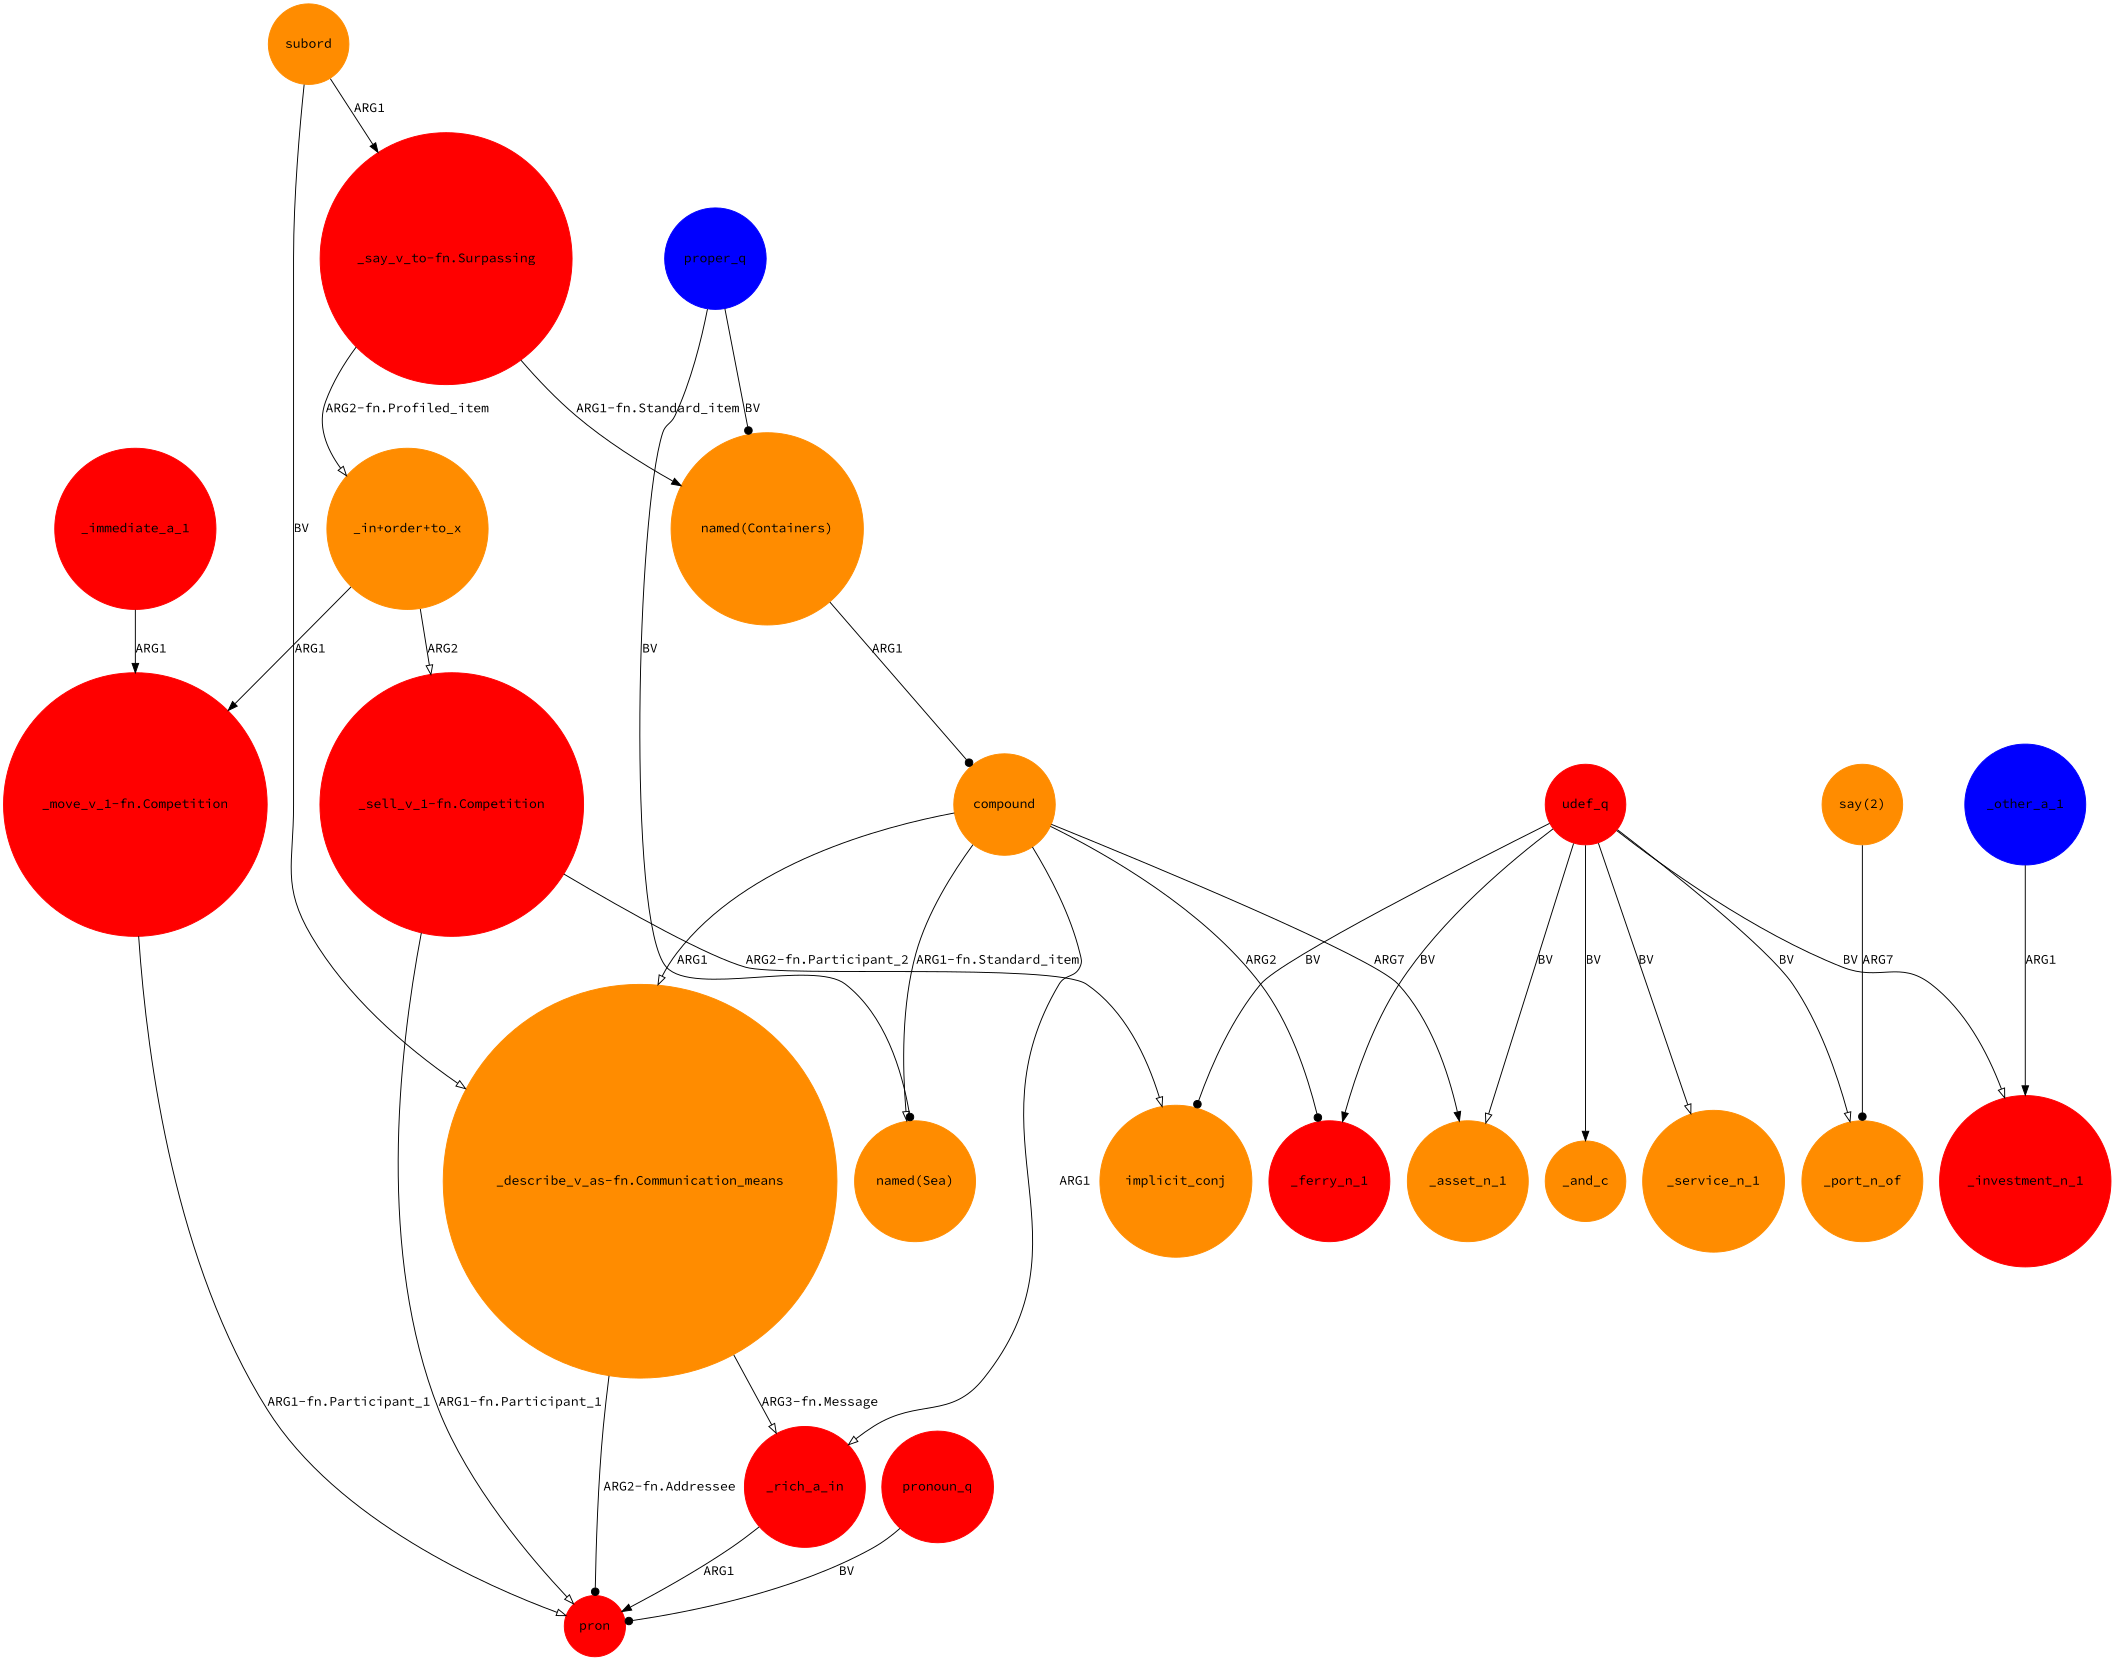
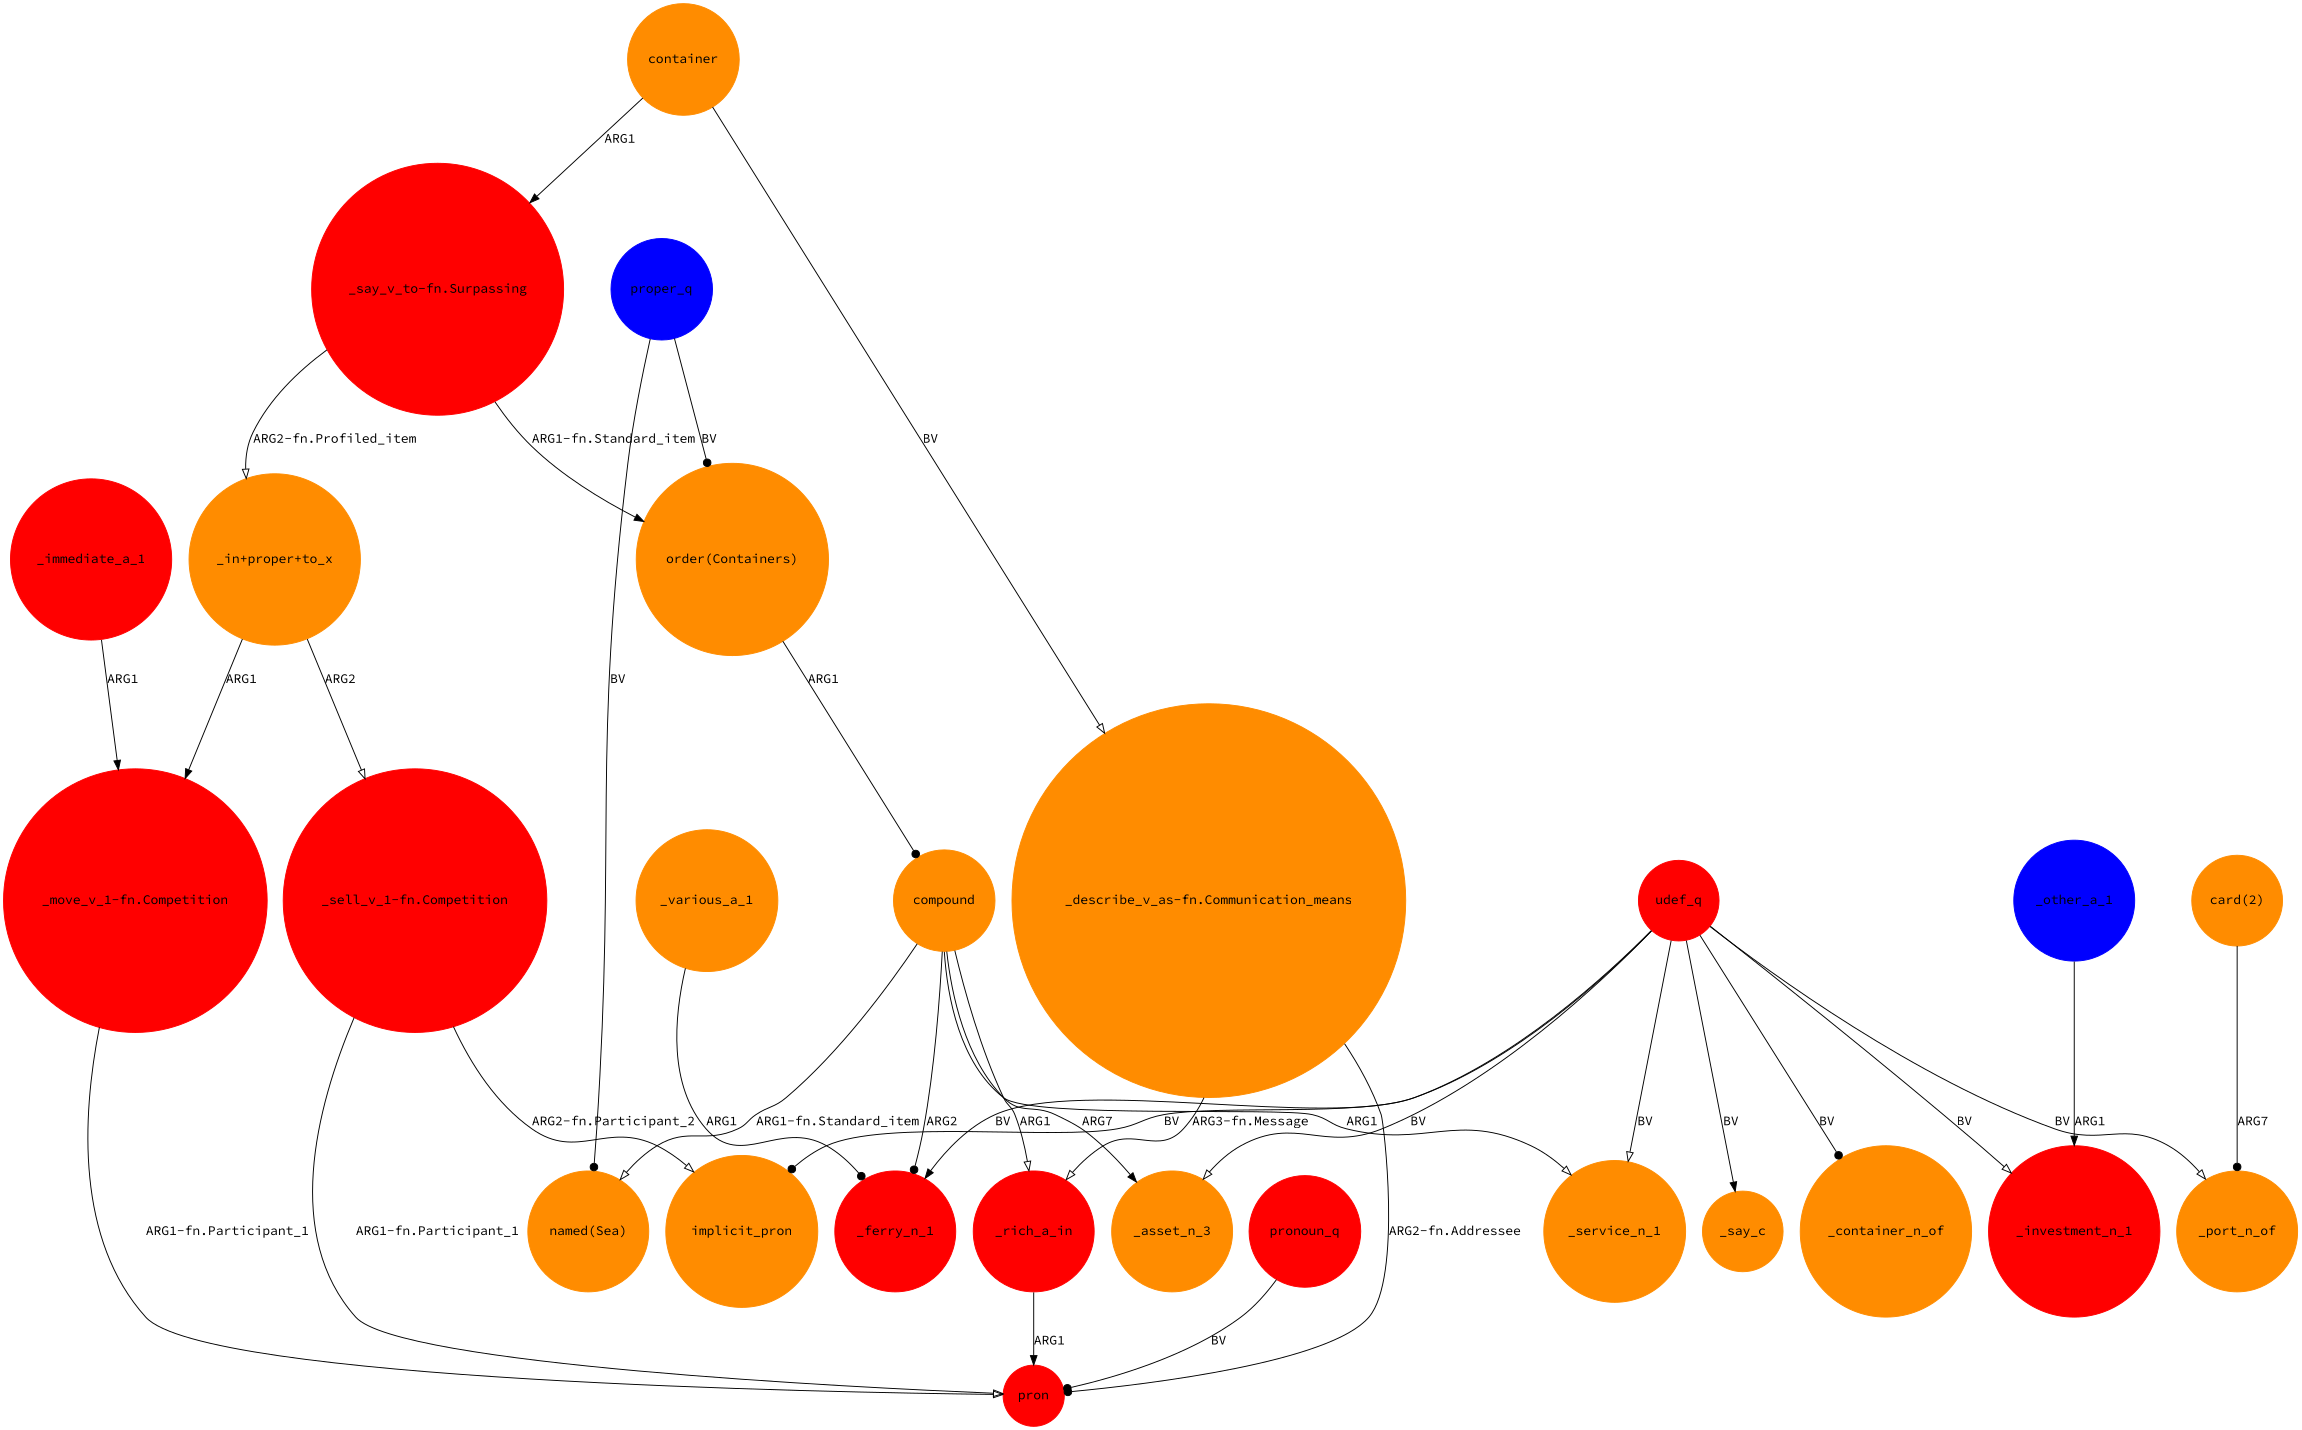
(309, 44) -> (683, 60)
(407, 529) -> (275, 559)
(767, 529) -> (732, 559)
(1862, 805) -> (2237, 901)
(791, 866) -> (1135, 1111)
none -> (707, 901)
(1176, 1181) -> (742, 1231)
(1468, 1181) -> (1172, 1231)
(1585, 1181) -> (1743, 1231)
none -> (1886, 1231)
